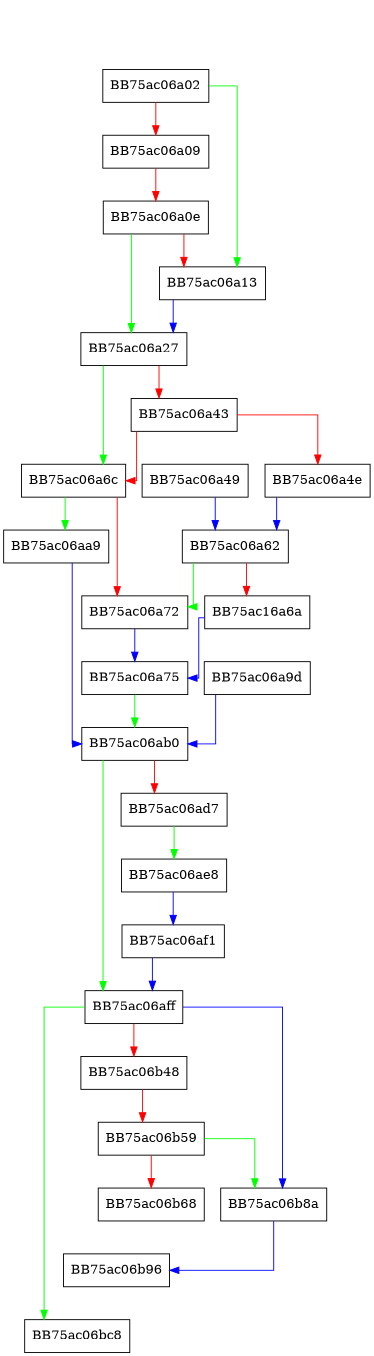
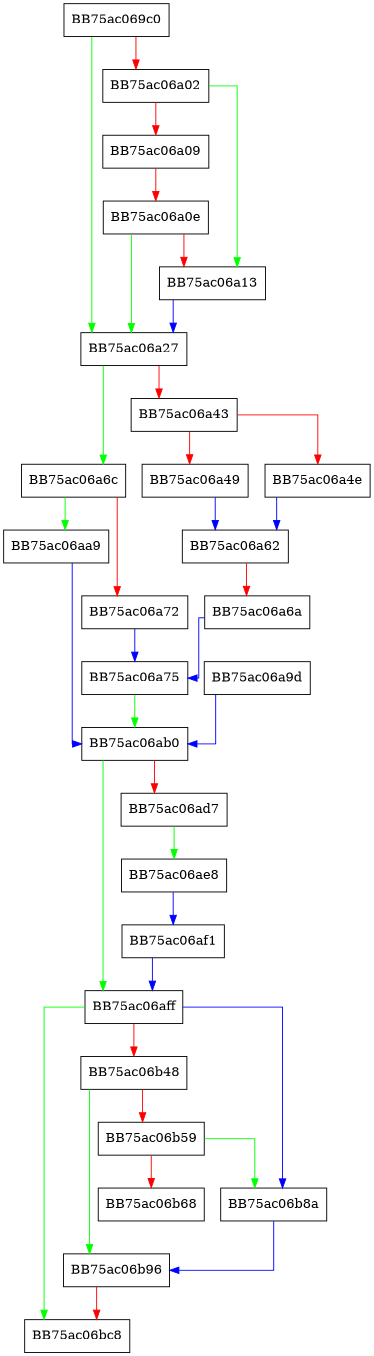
none -> (117, 20)
(137, 457) -> (190, 443)
(193, 585) -> none
(257, 612) -> (257, 612)
none -> (90, 1167)
none -> (97, 1299)
